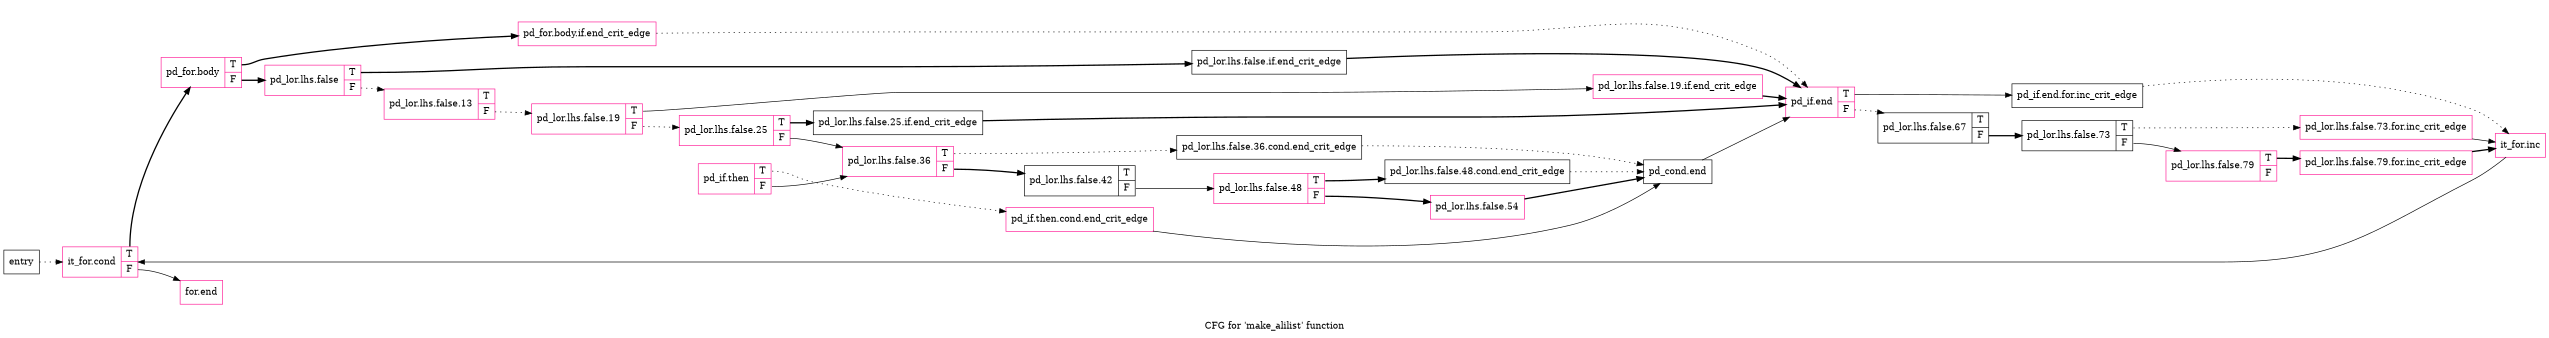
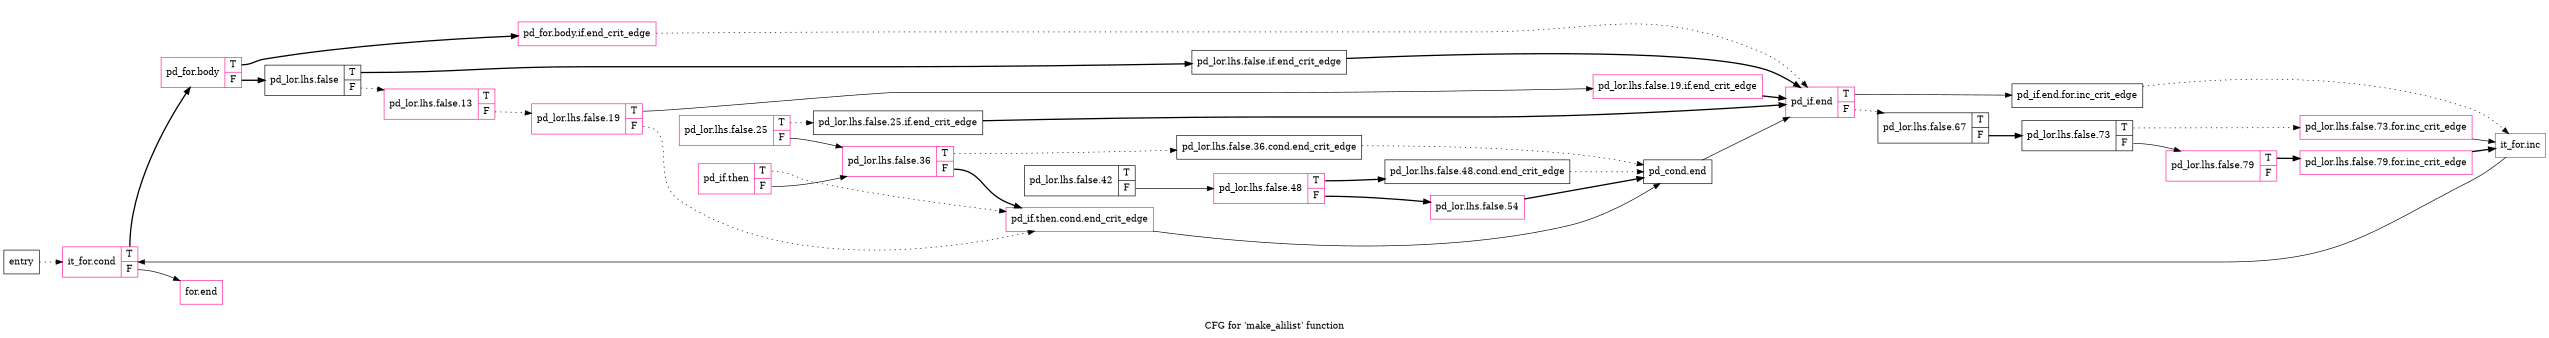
(313, 80) -> (313, 80)
(798, 123) -> (798, 123)
(658, 127) -> (805, 245)
(986, 170) -> (985, 186)
